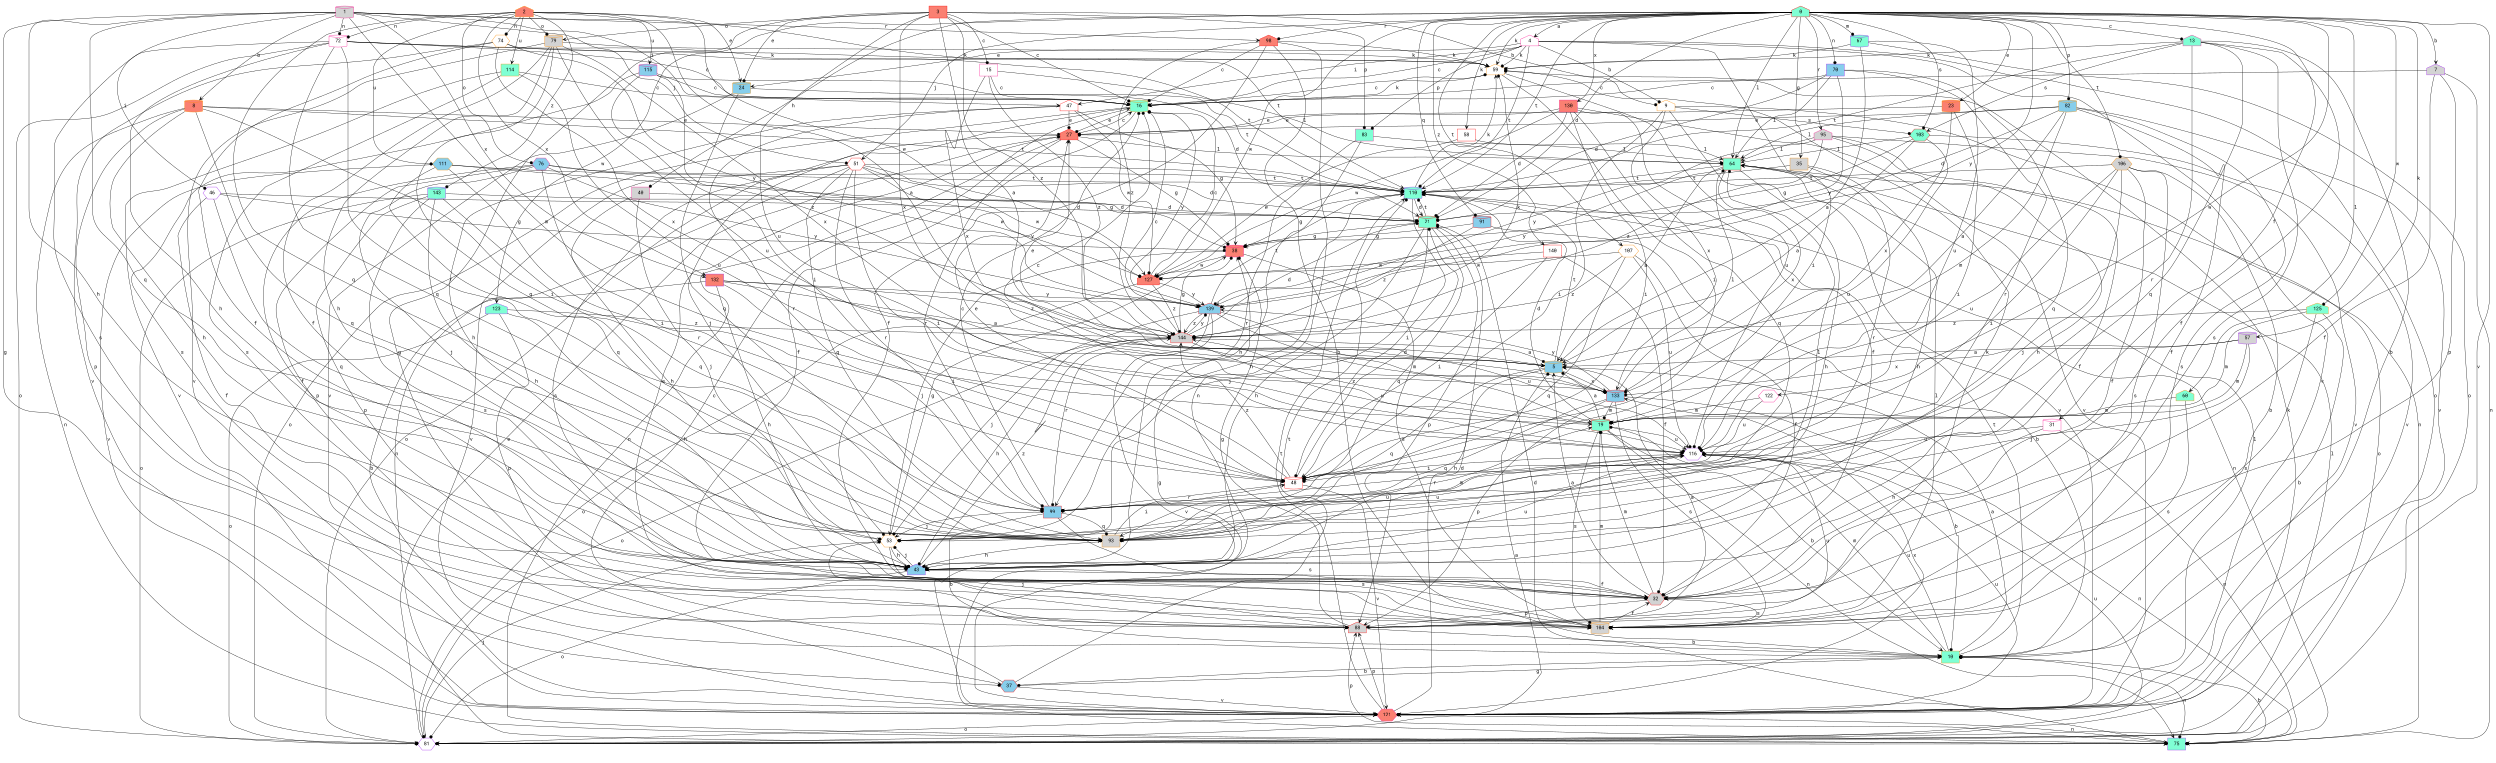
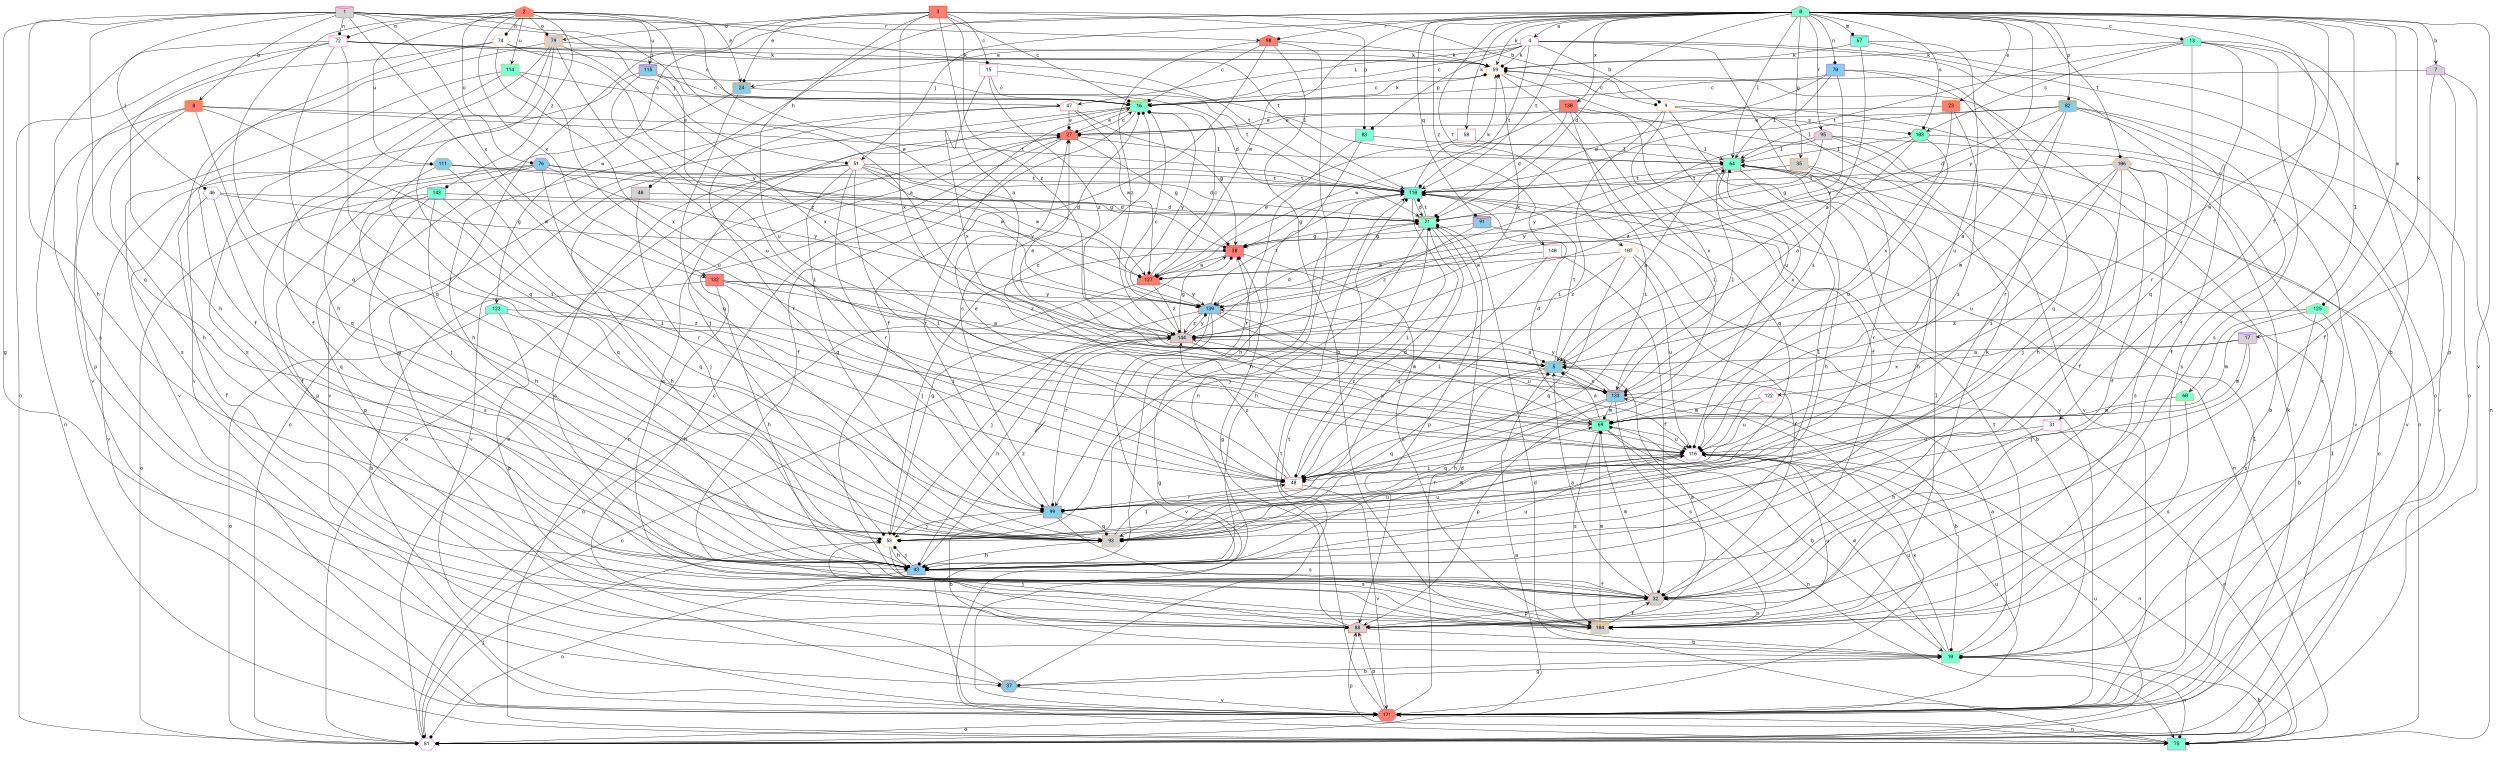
(2247, 338) -> (2247, 338)
(1426, 369) -> (1426, 369)
(1601, 425) -> (1601, 425)
(696, 739) -> none
